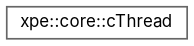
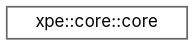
(97, 23) -> (97, 23)
